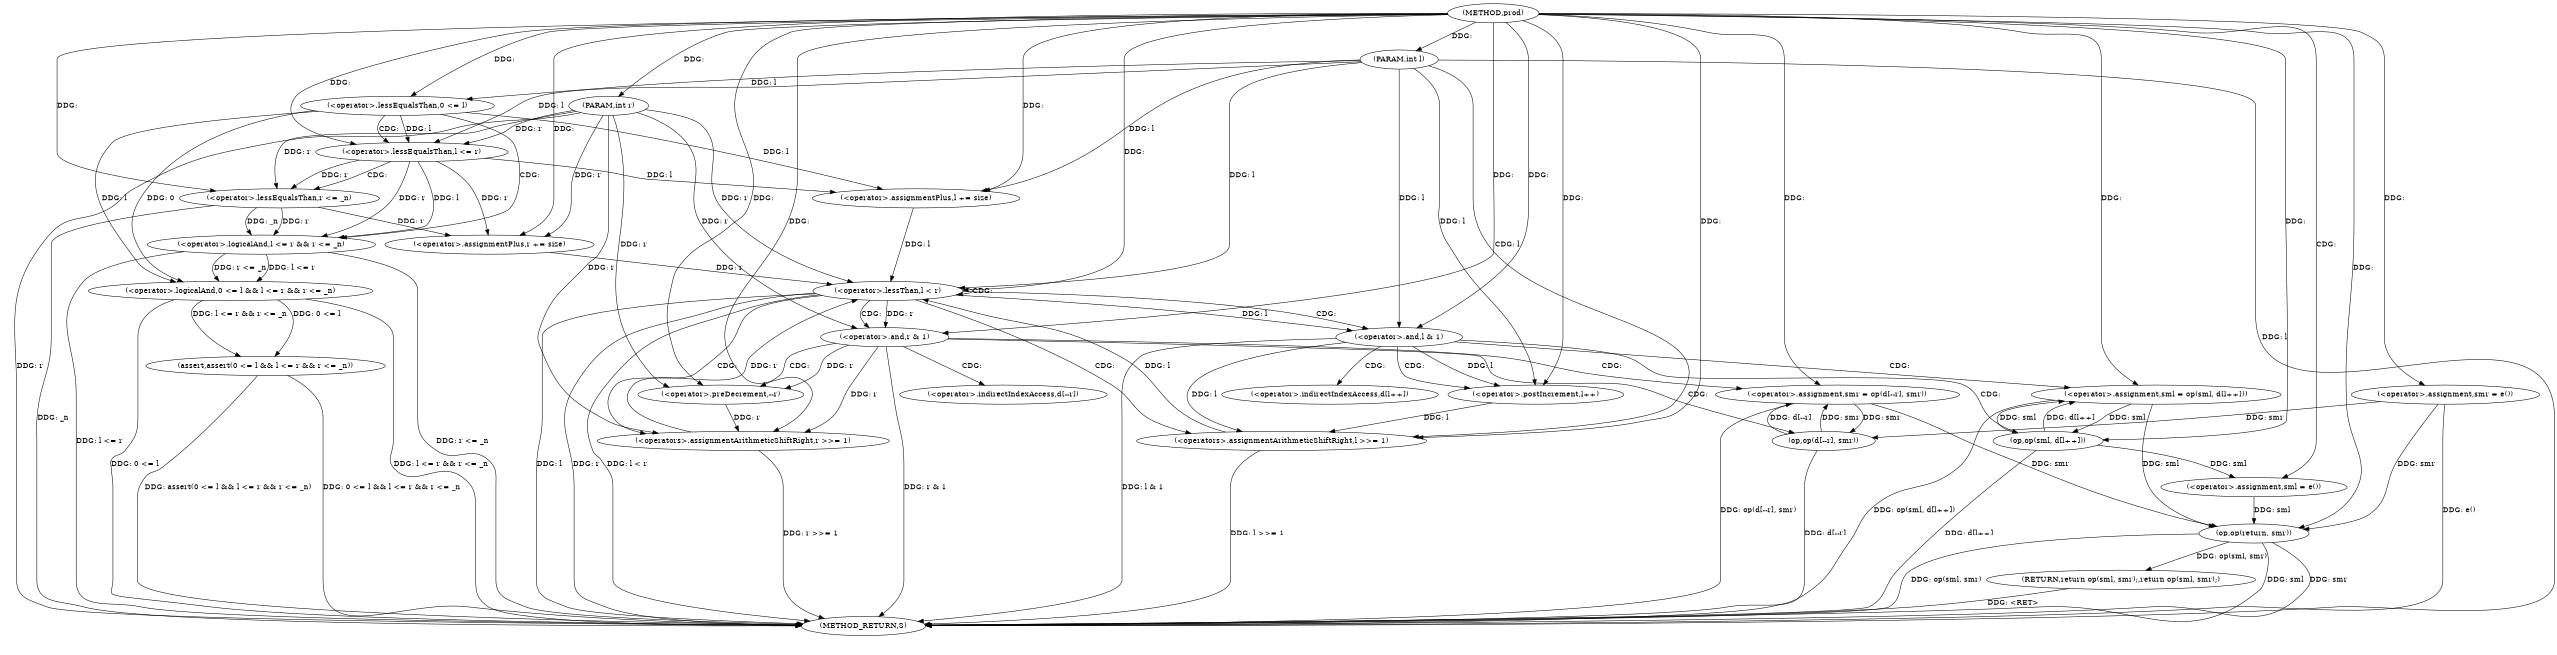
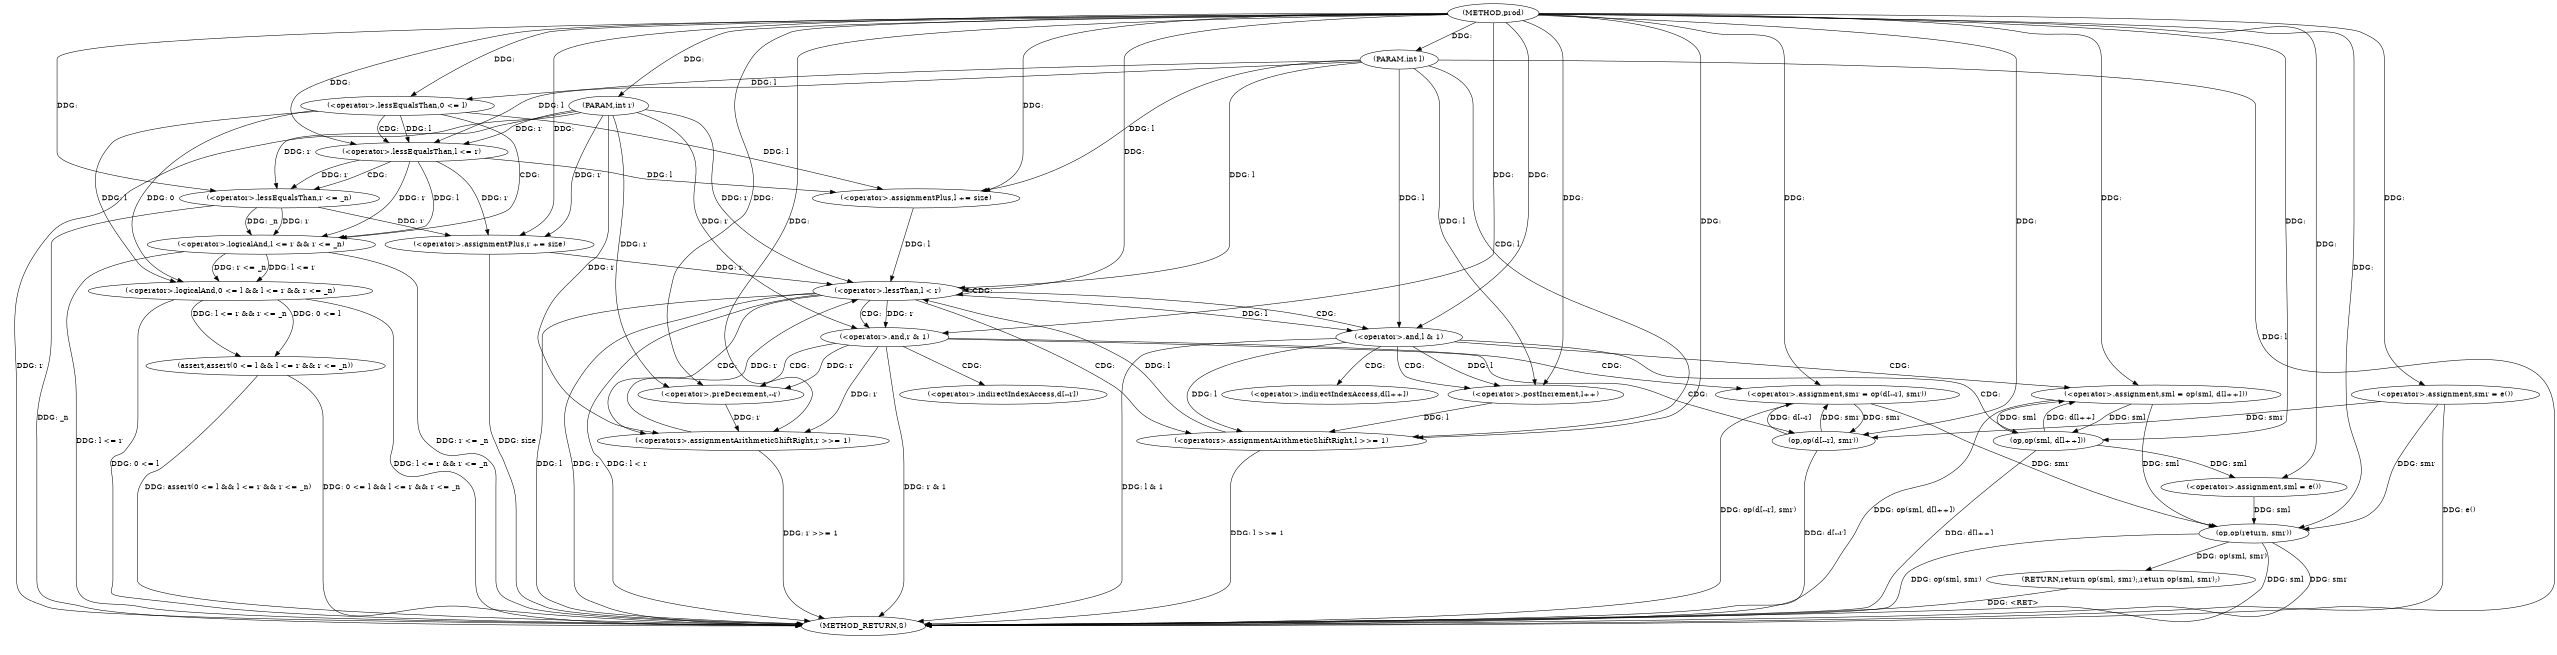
none -> (2016, 62)
(2328, 245) -> (2328, 245)
none -> (516, 563)
